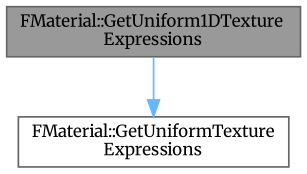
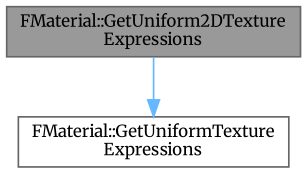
(154, 32) -> (154, 32)
